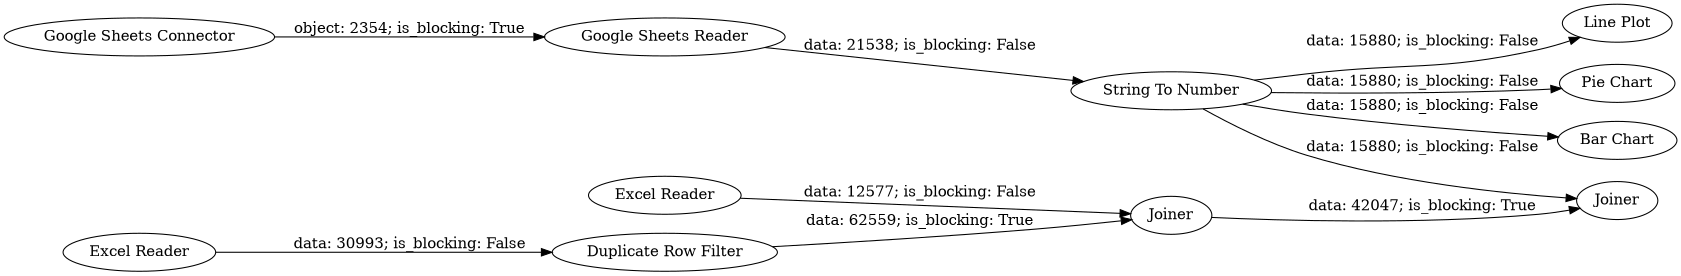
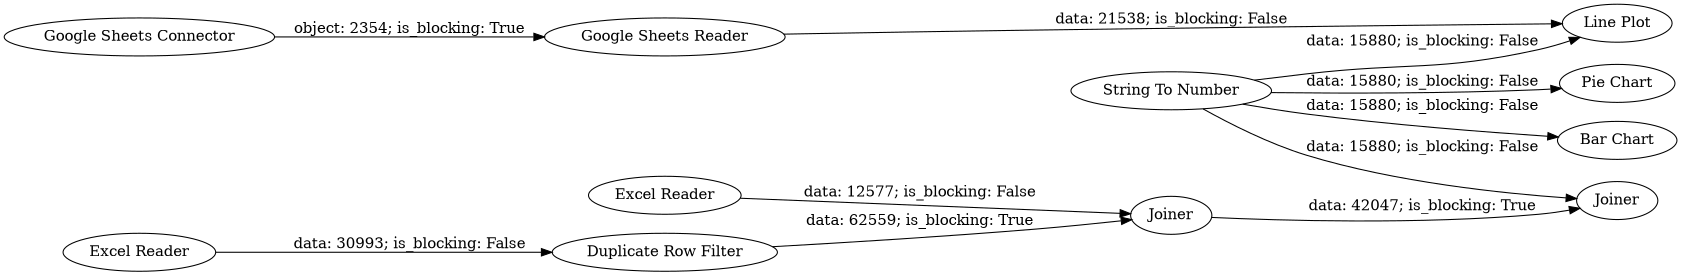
(919, 64) -> (1167, 28)
